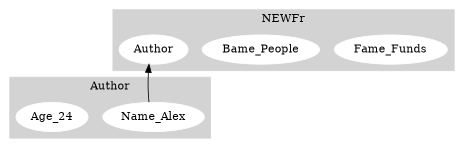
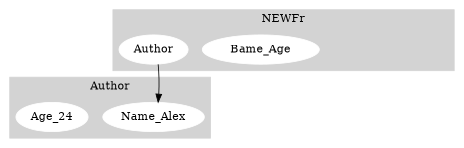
(261, 50) -> (261, 50)
(391, 50) -> none
(148, 87) -> (159, 82)
